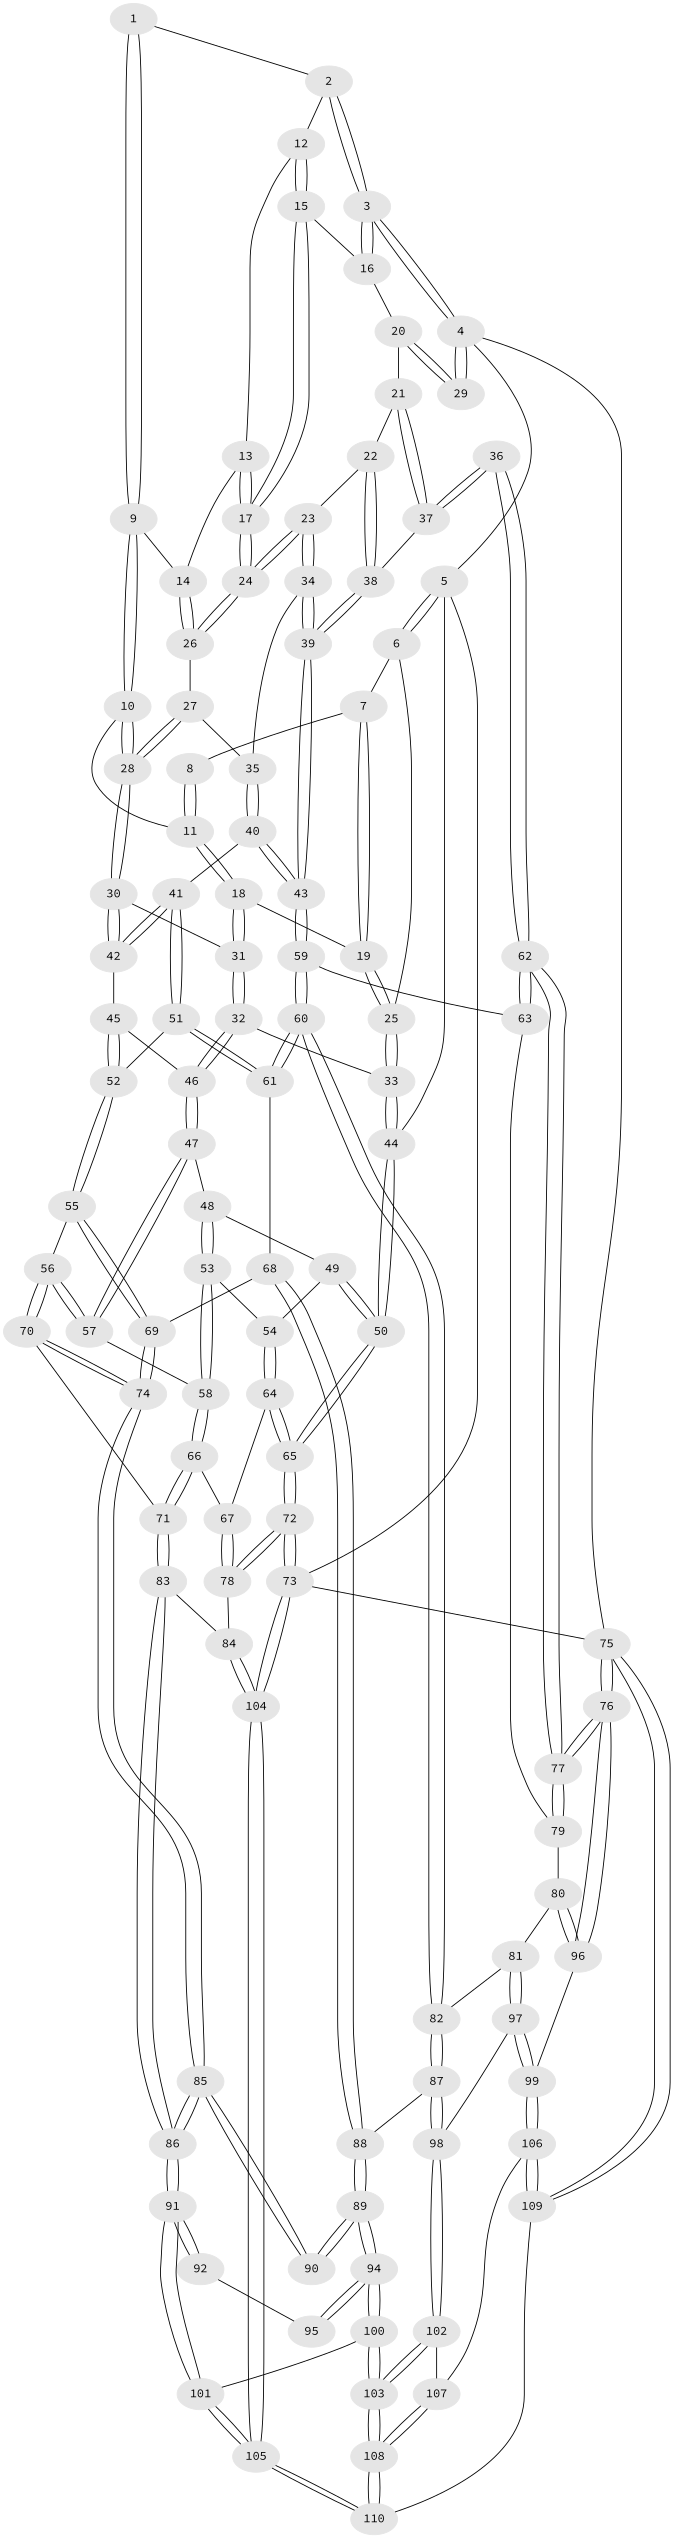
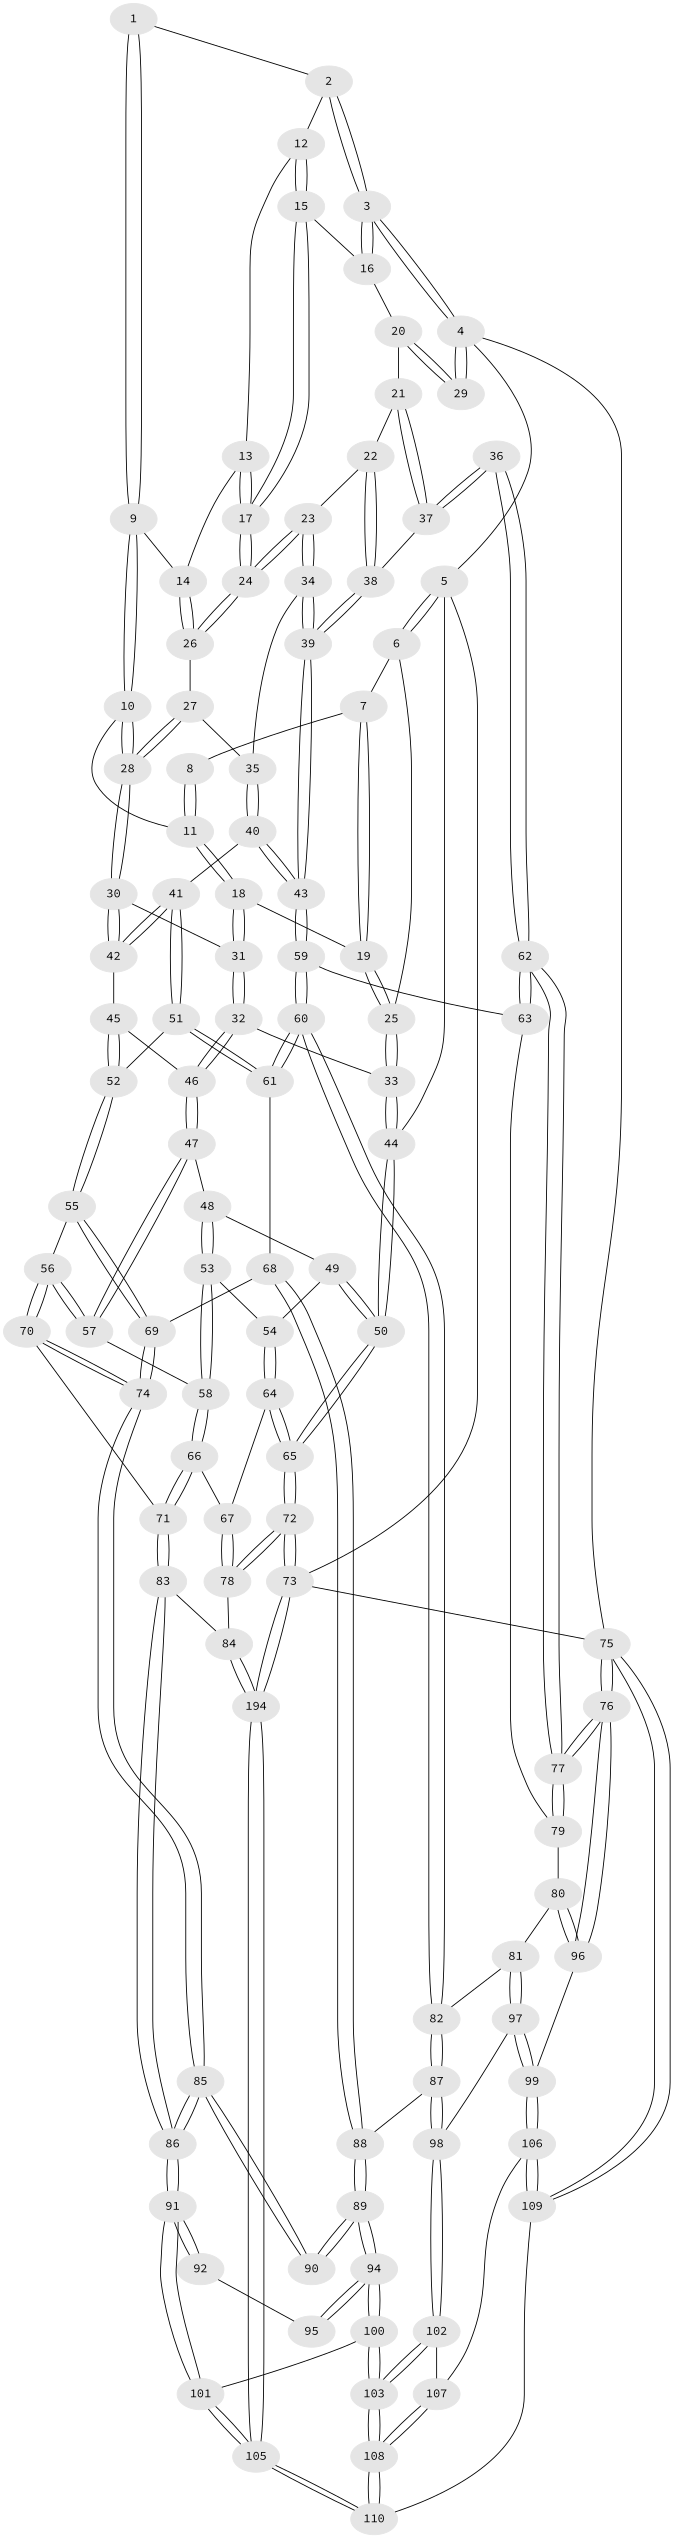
(256, 1707) -> (256, 1707)
